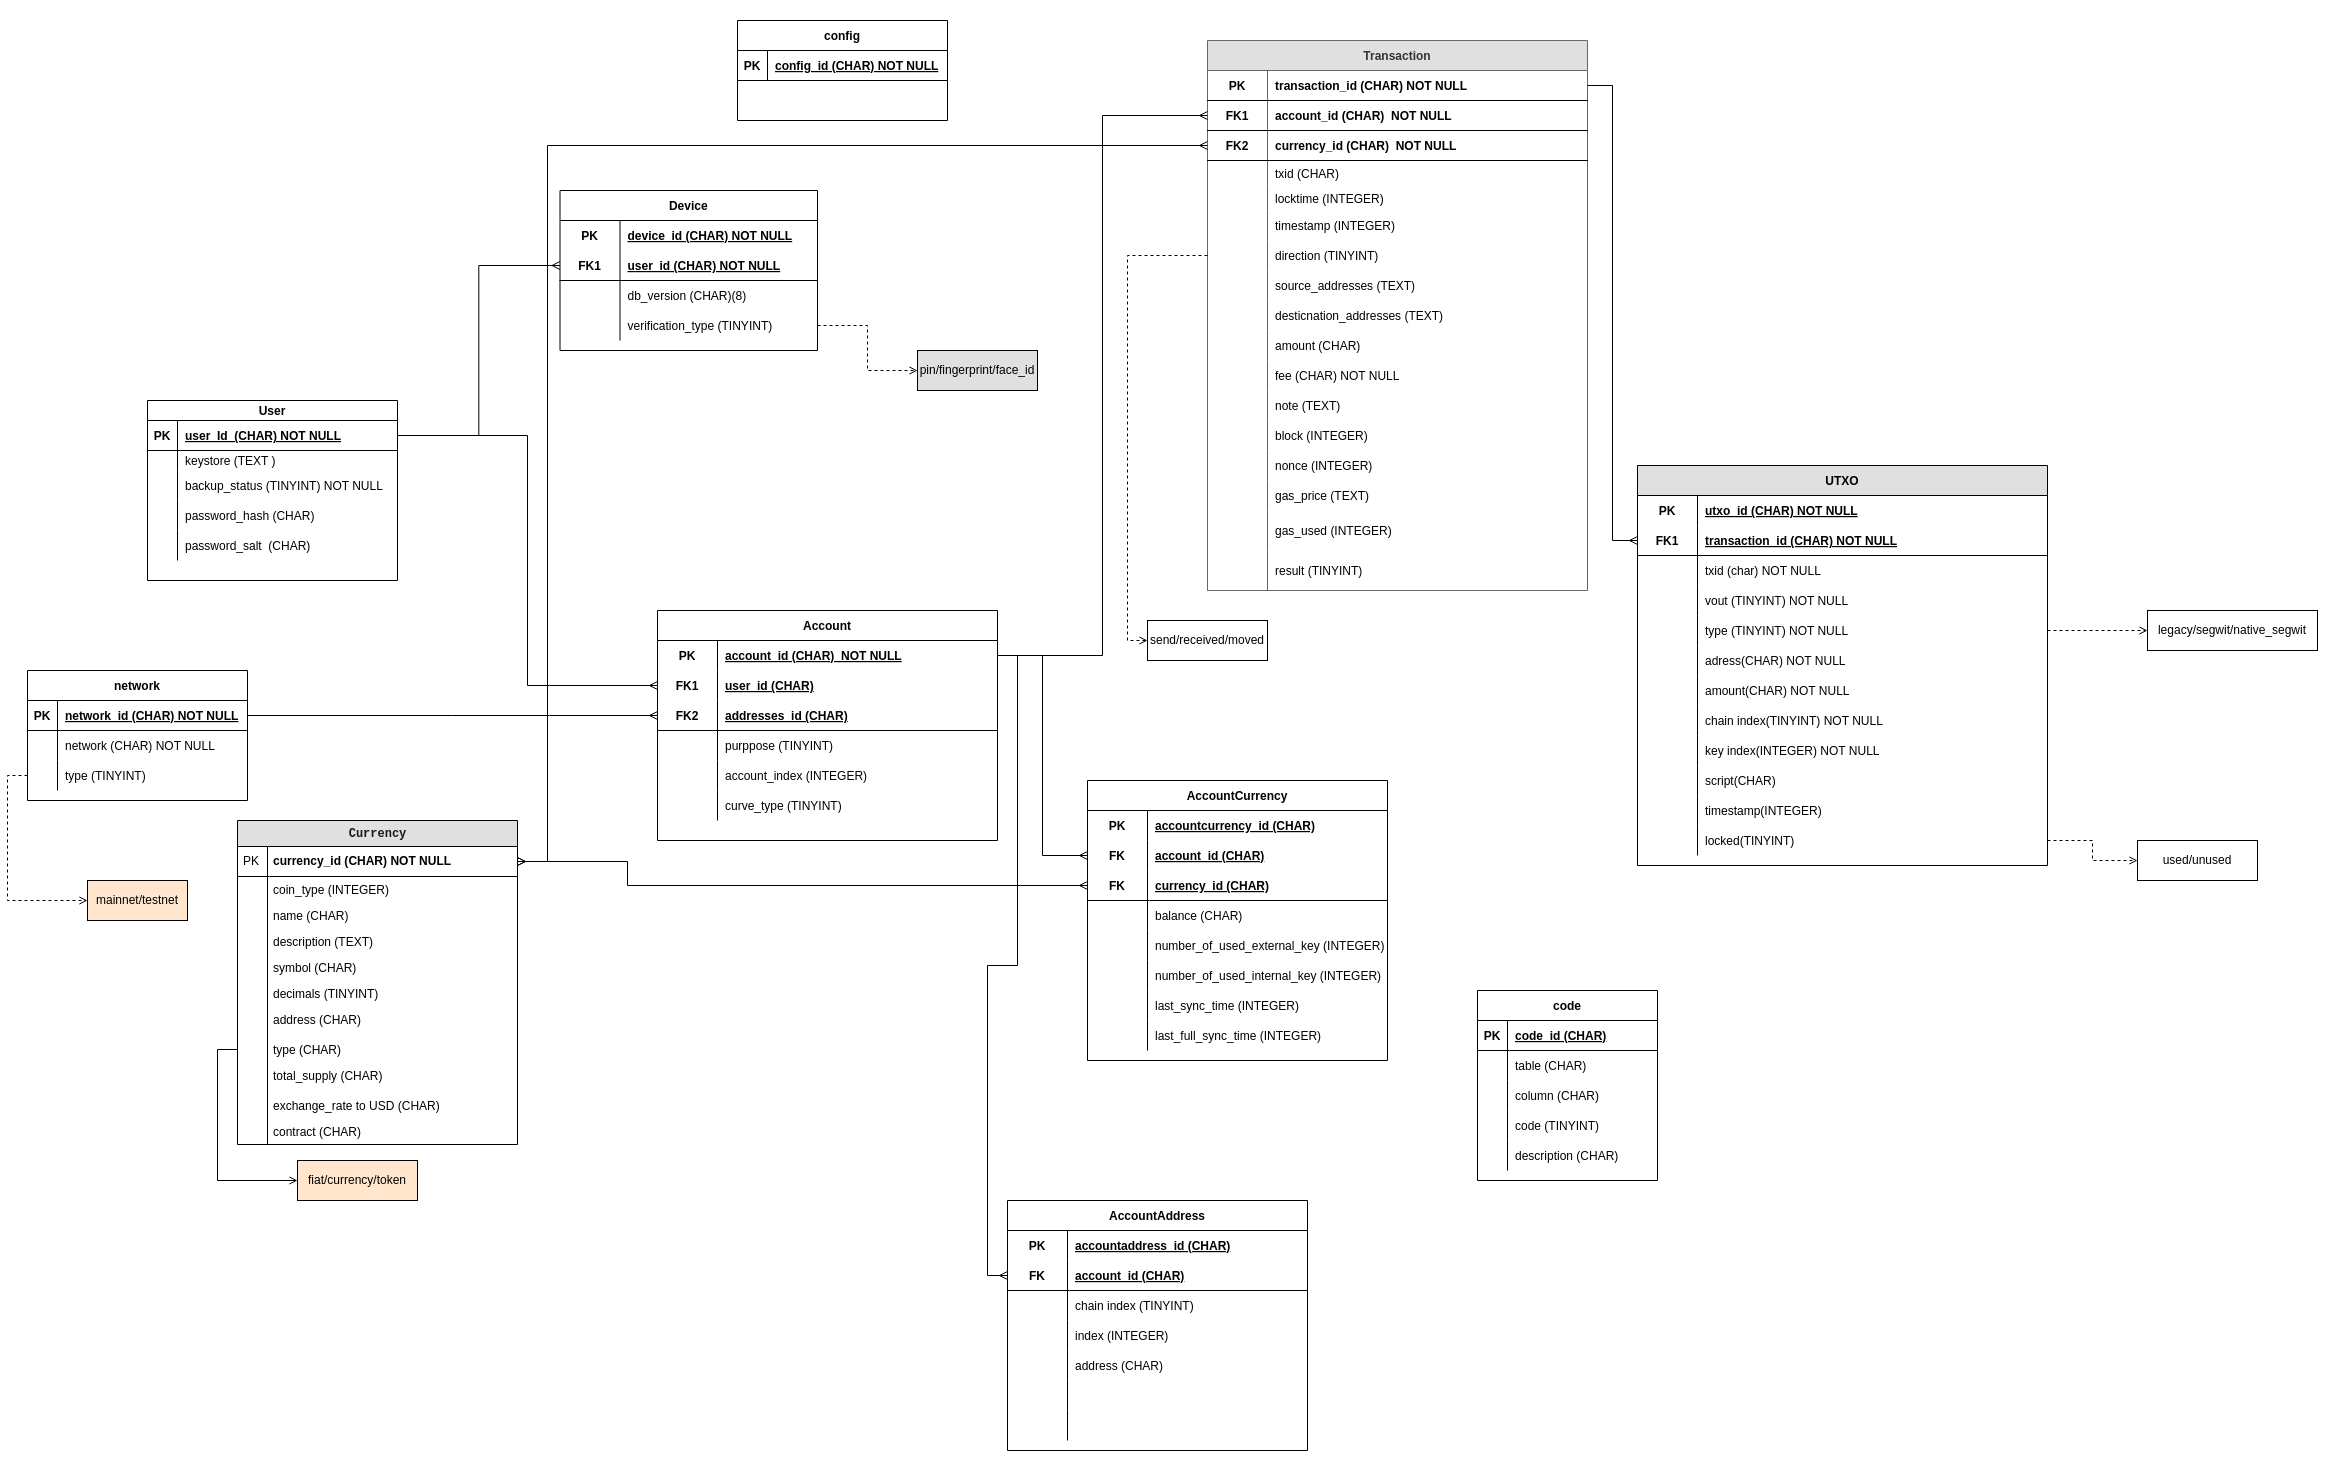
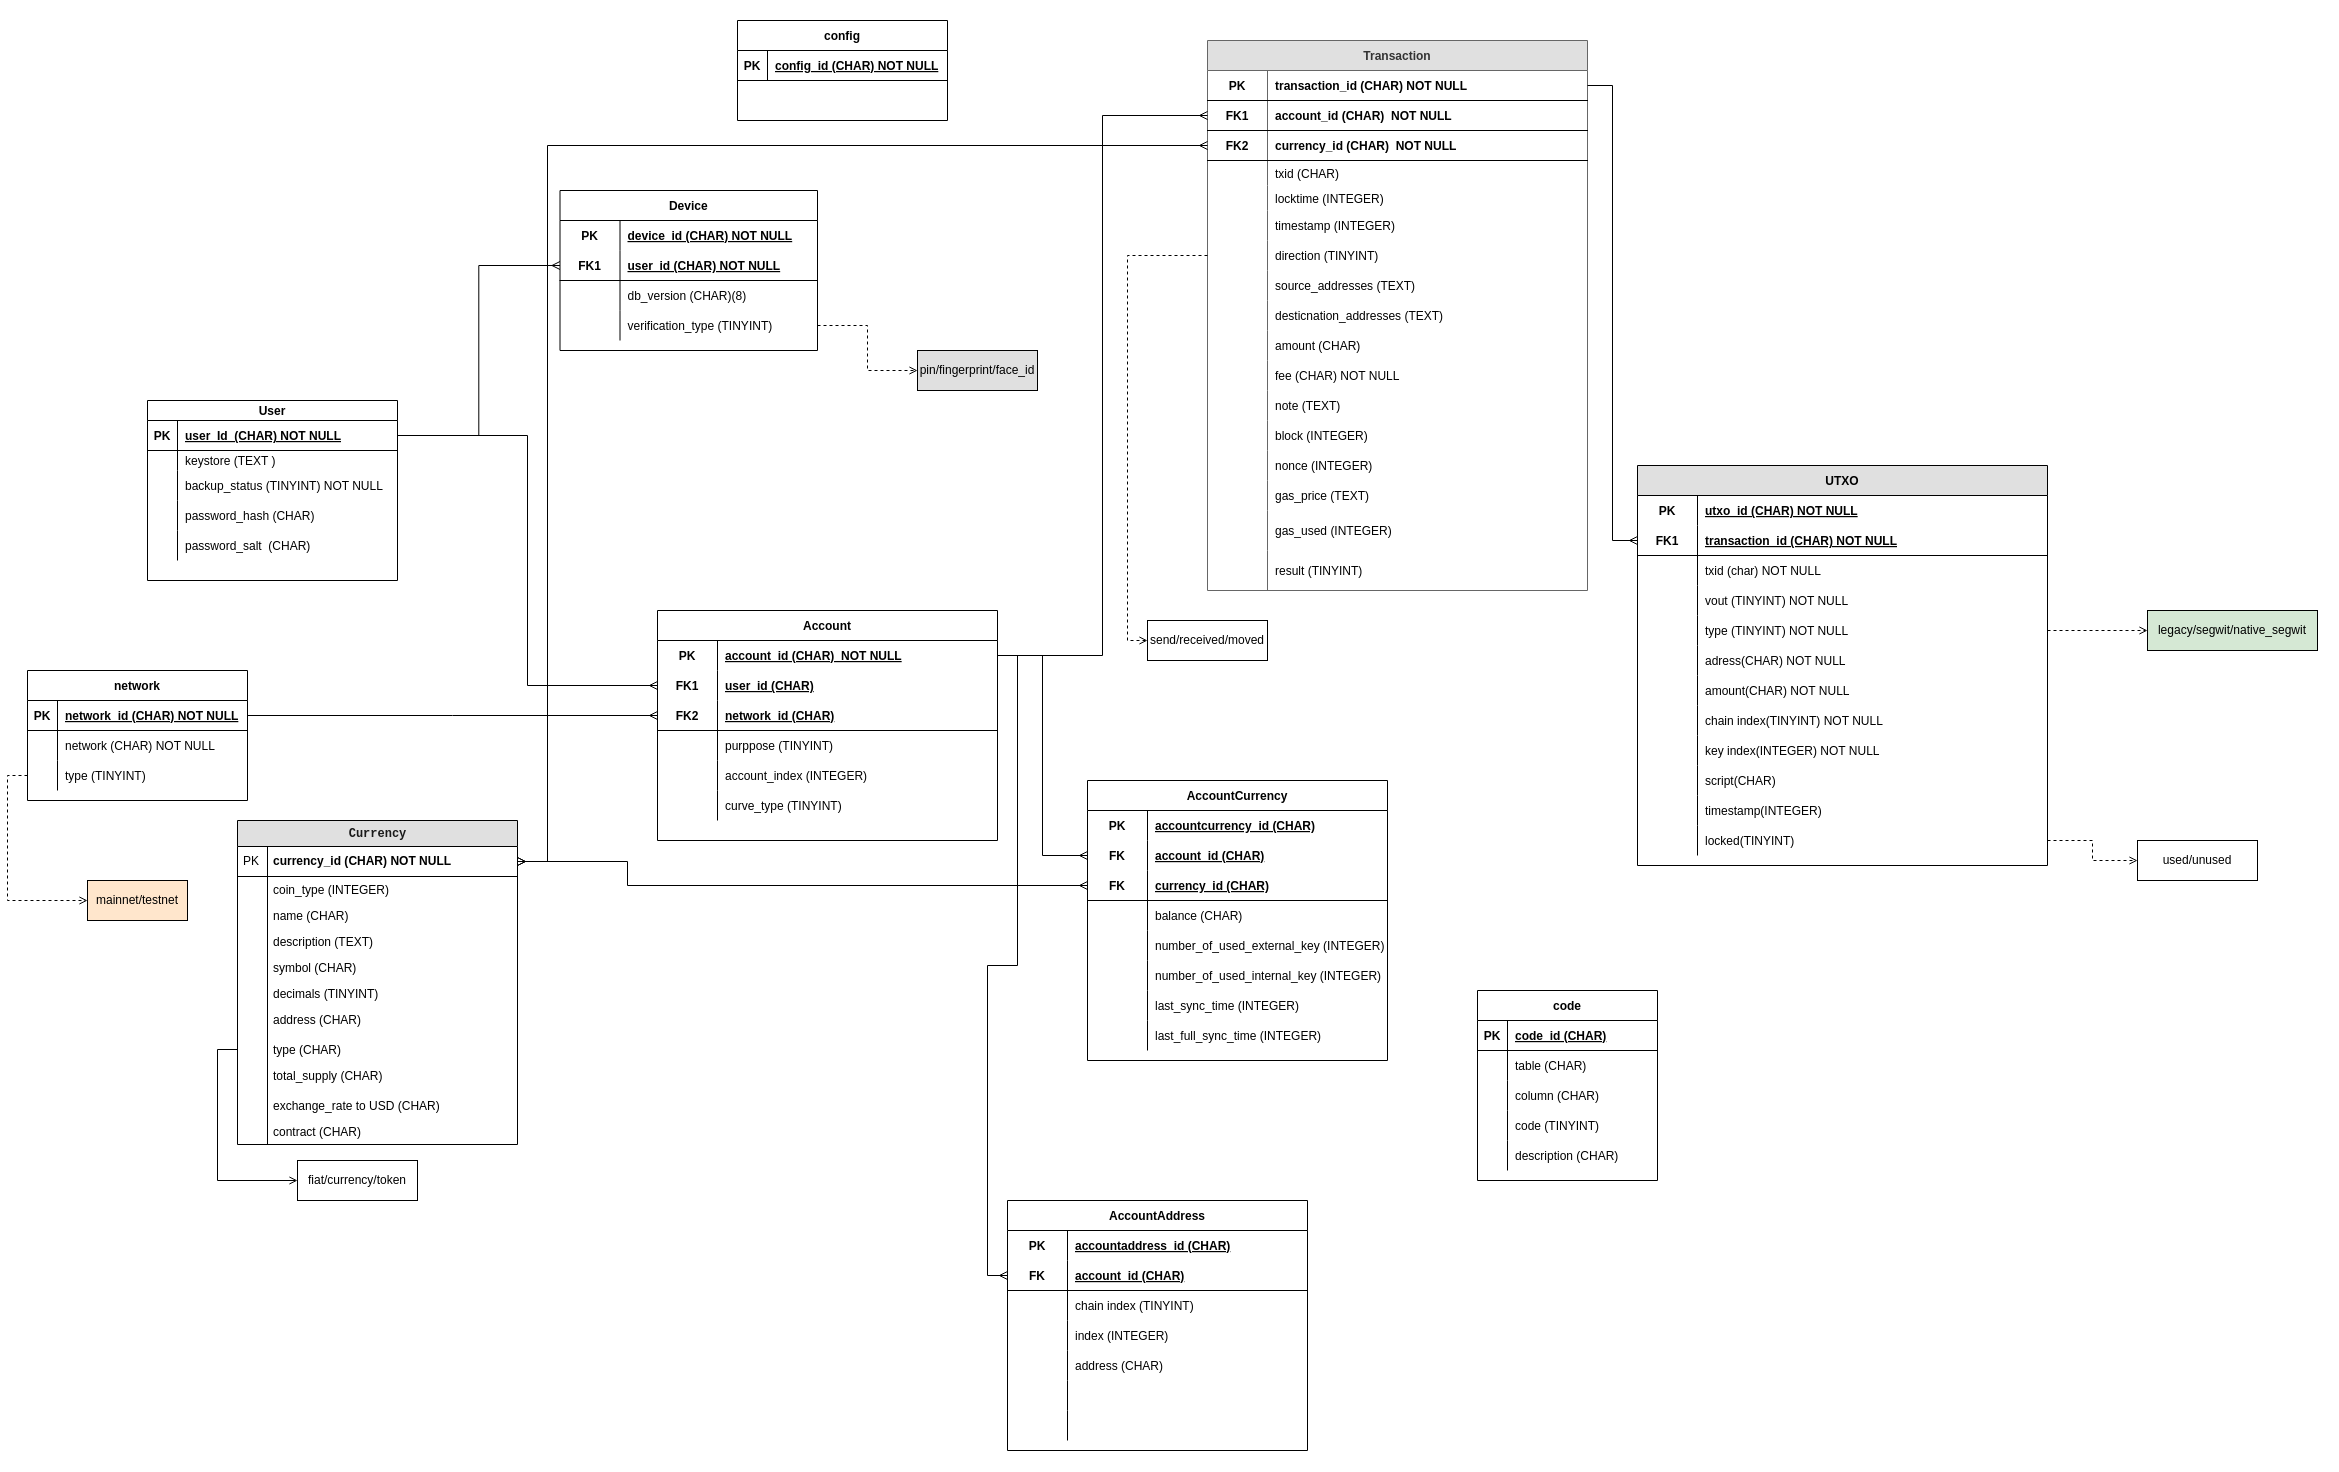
(2233, 631) -> (2233, 631)
(787, 716) -> (781, 716)
(358, 1181) -> (358, 1181)
